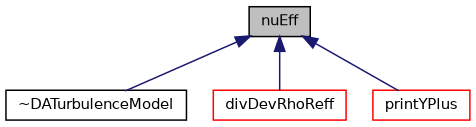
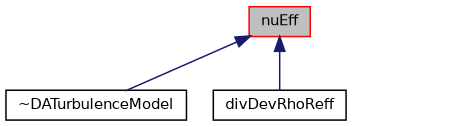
(280, 22) -> (280, 22)
(280, 105) -> (280, 105)
(421, 105) -> none
